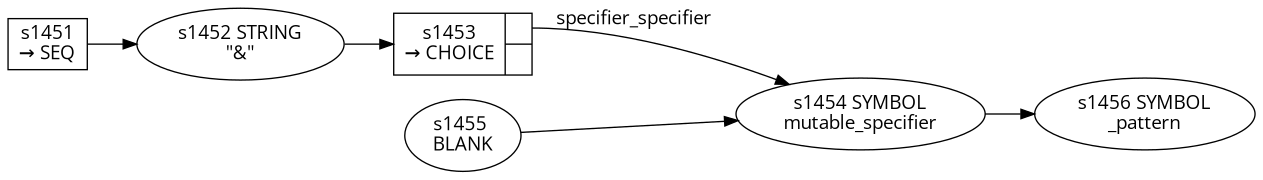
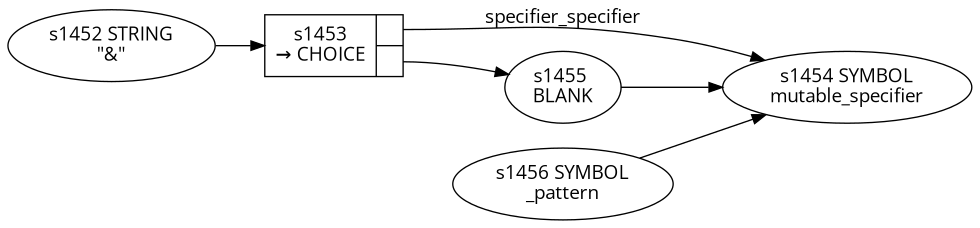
(48, 44) -> none
none -> (449, 65)
(1003, 114) -> (696, 139)
